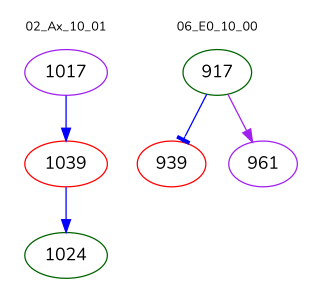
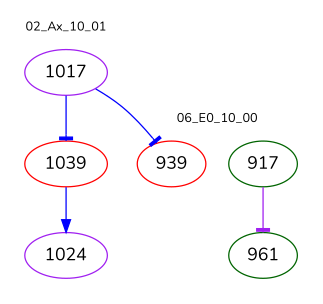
(66, 112) -> (66, 115)
(237, 112) -> (263, 207)
(196, 115) -> (135, 119)
(263, 164) -> (263, 255)
(66, 255) -> (66, 255)
